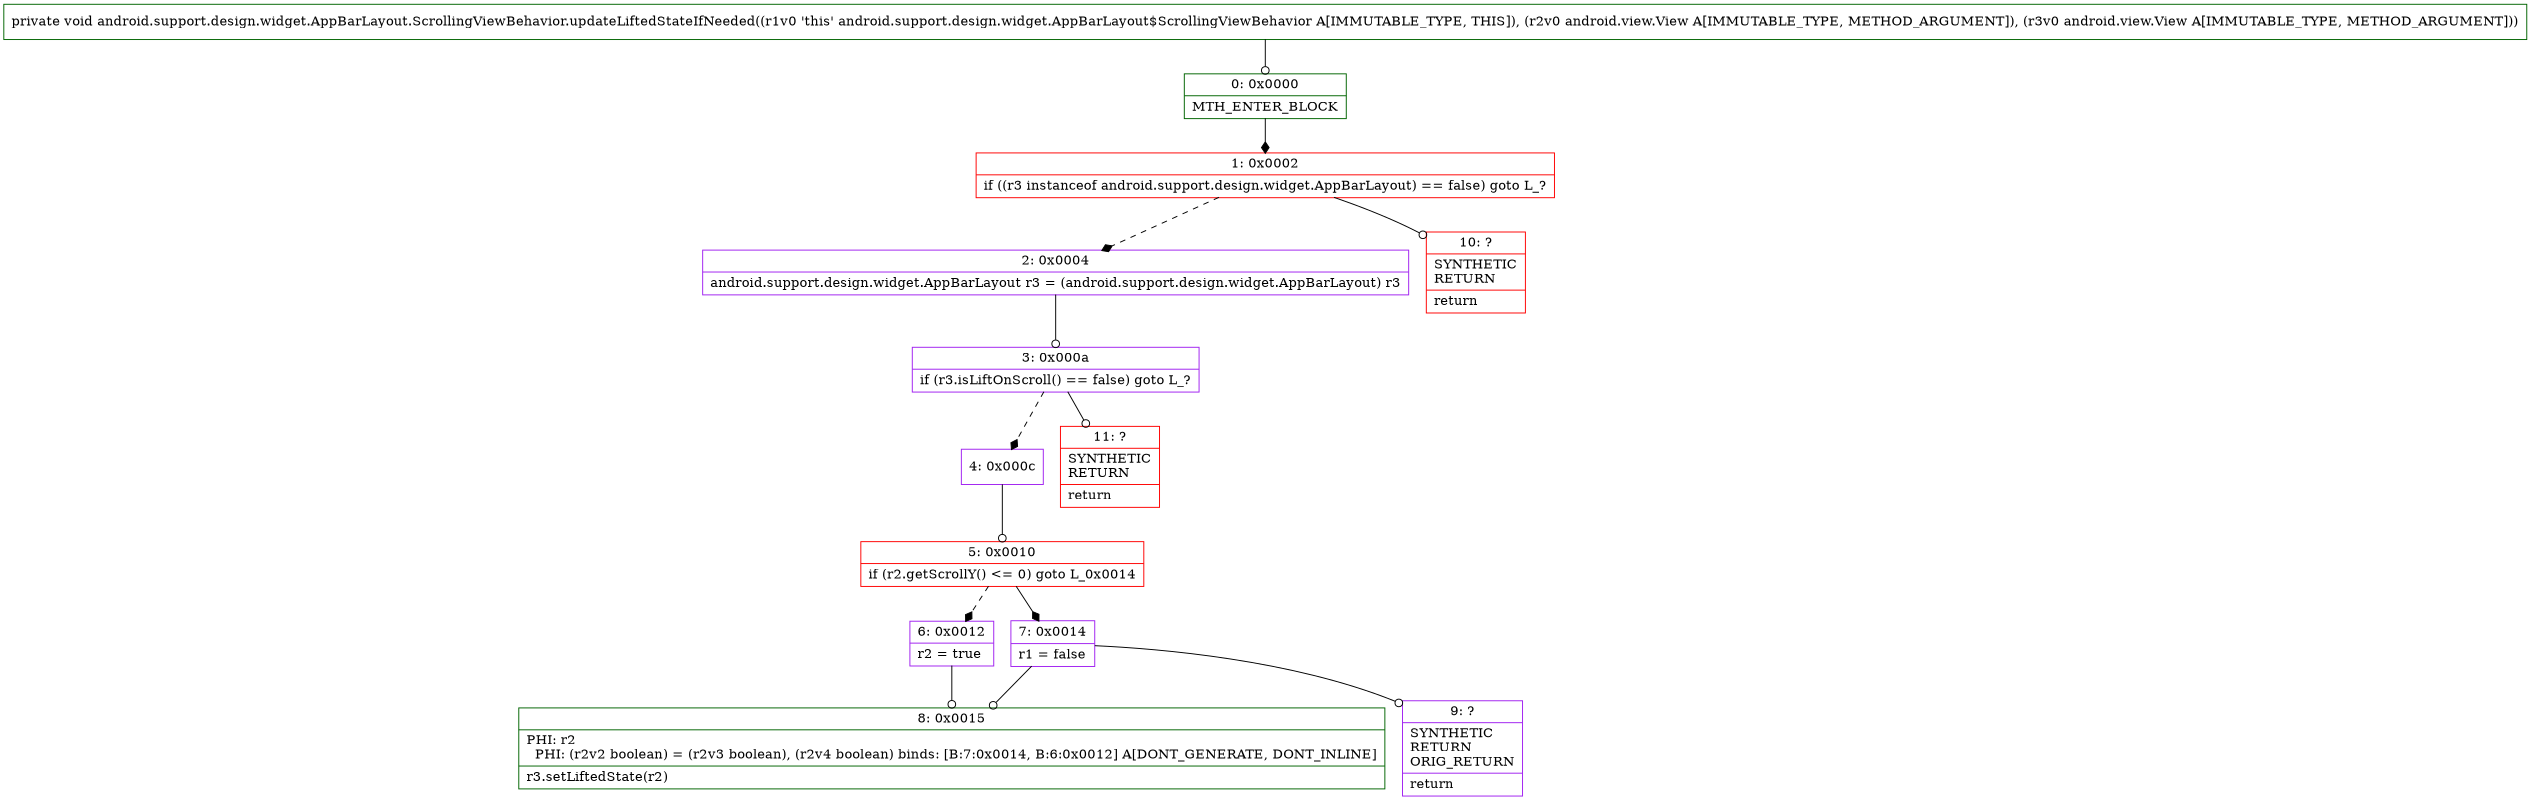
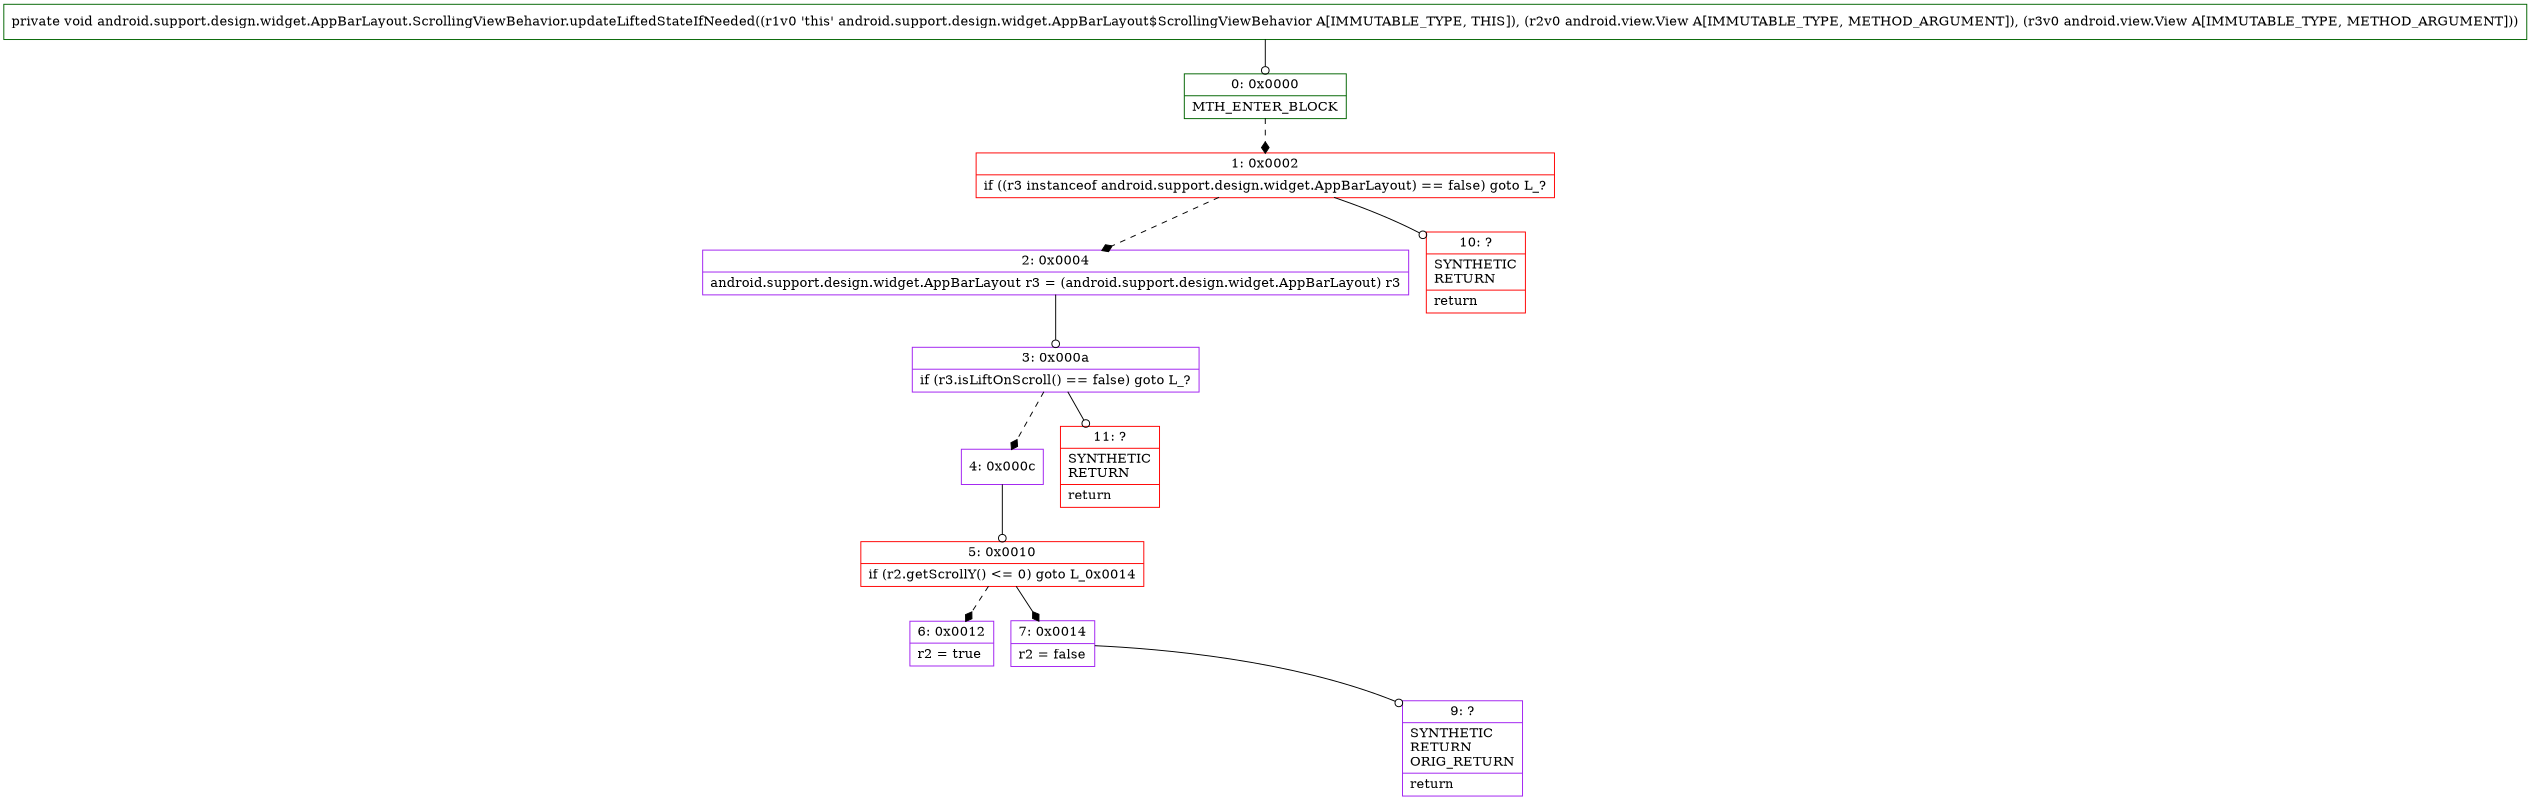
(1265, 130) -> (1265, 130)
(1052, 655) -> (1052, 655)
(952, 748) -> none
